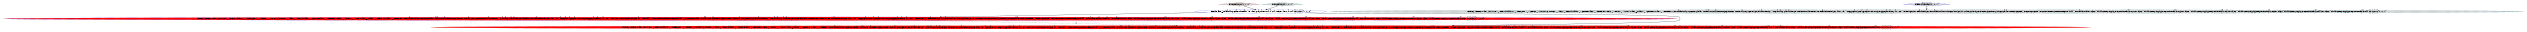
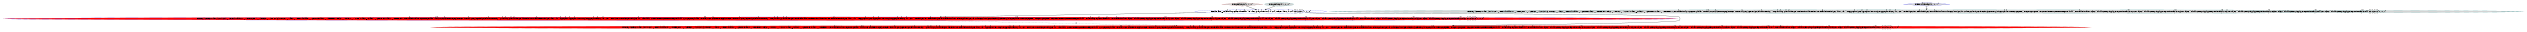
(1282, 4) -> (1279, 4)
